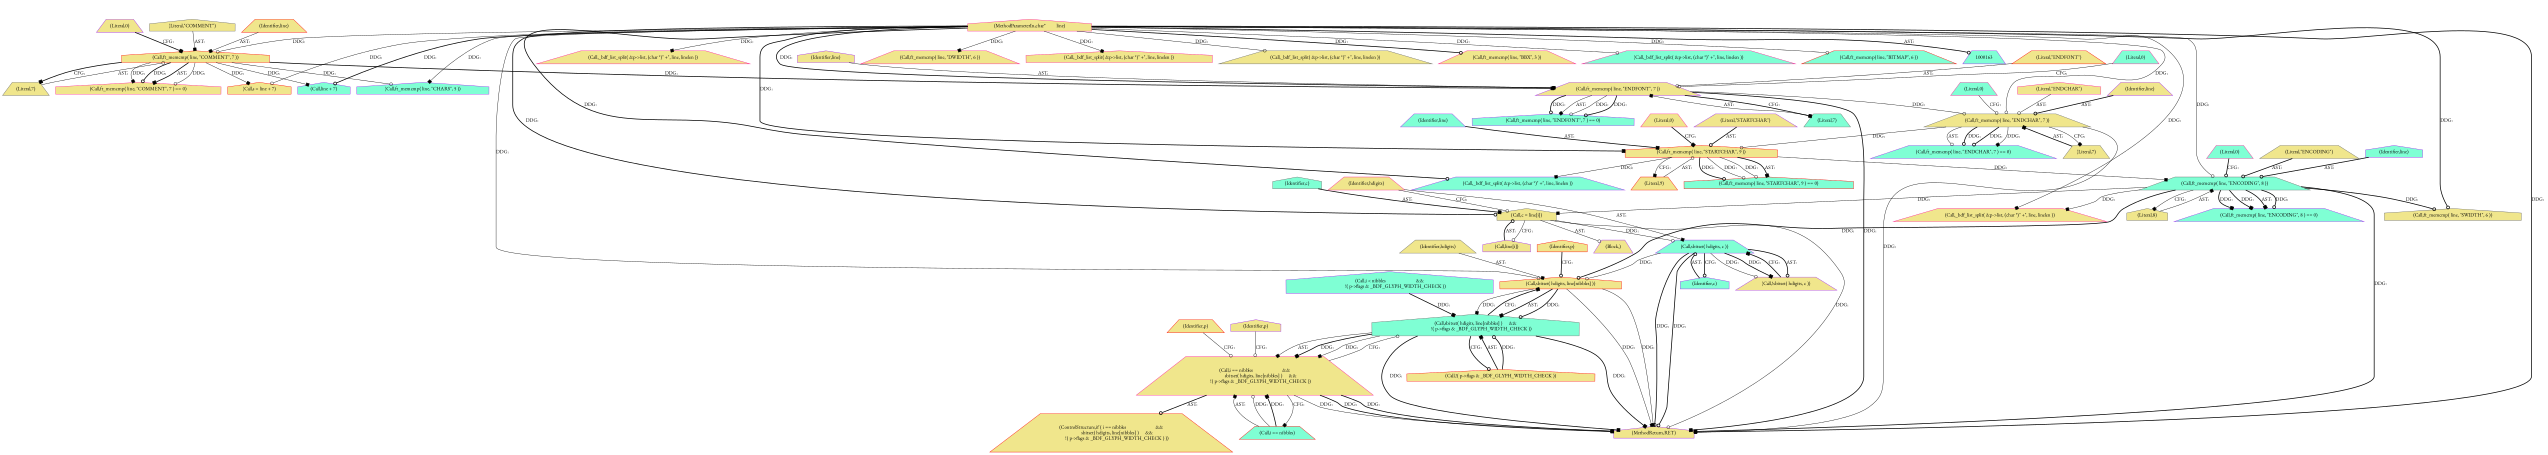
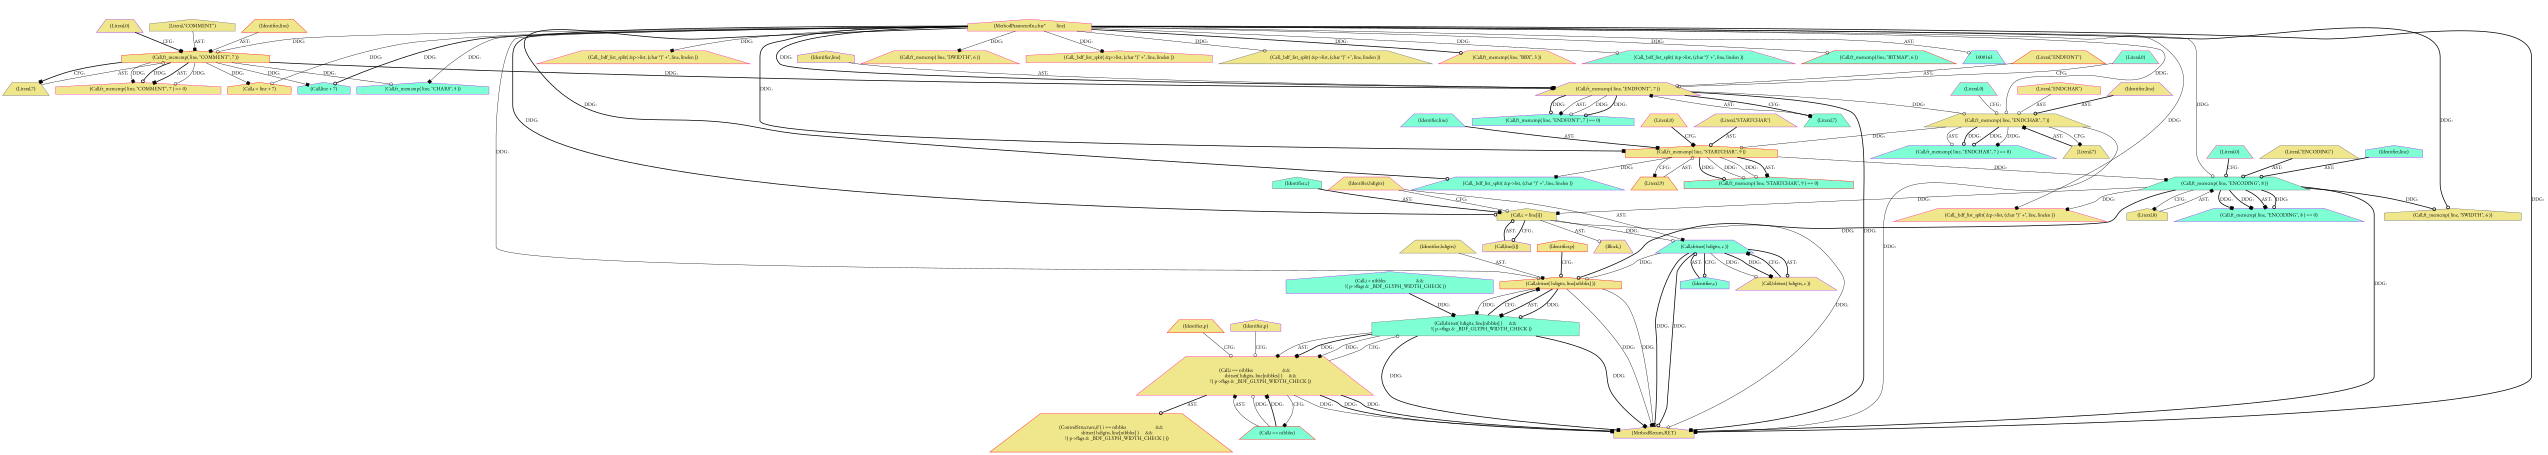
(1530, 35) -> (1530, 35)
(1521, 230) -> (1521, 230)
(1501, 376) -> none
